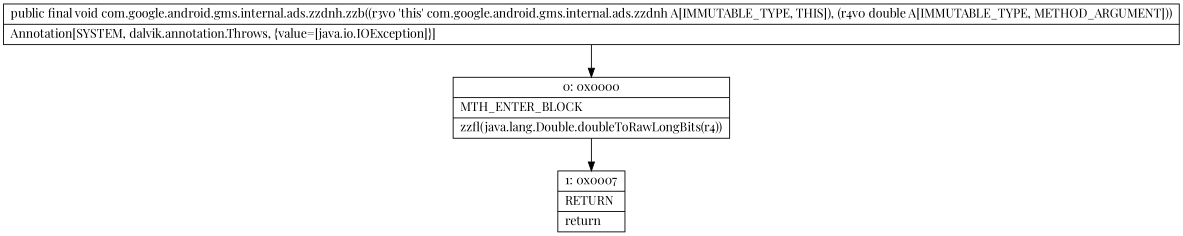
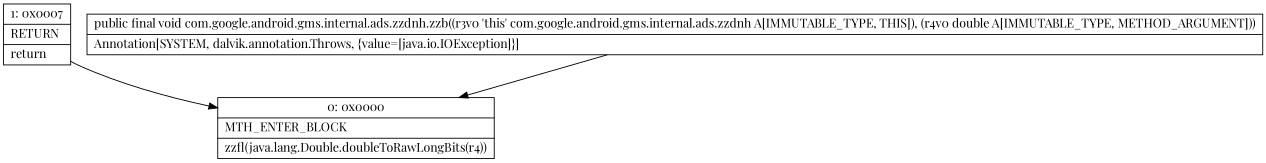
(591, 150) -> (139, 88)
